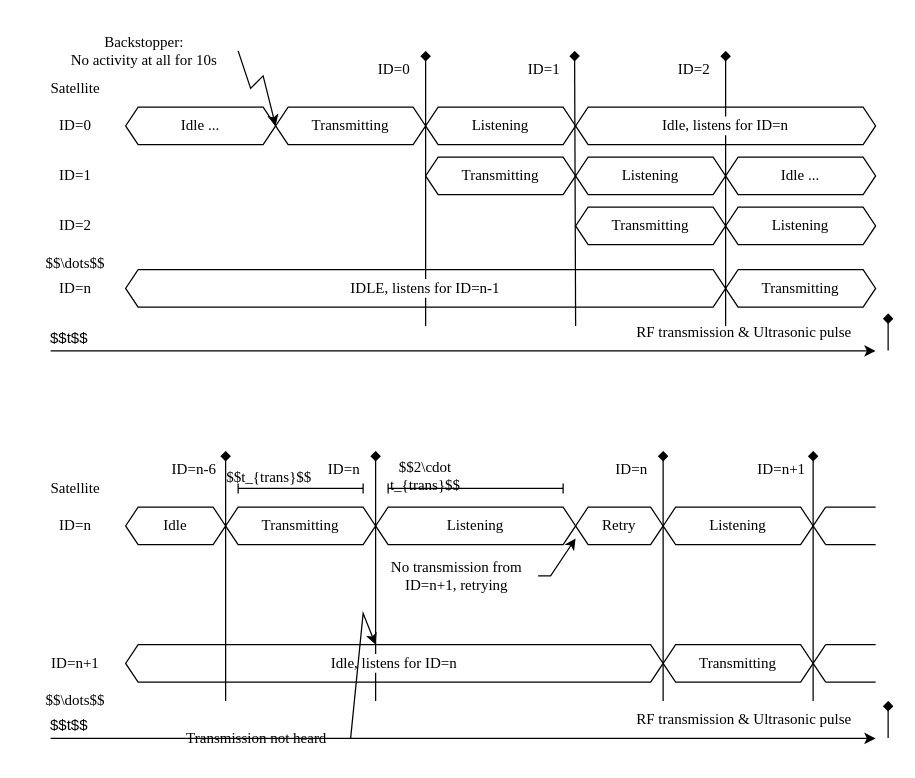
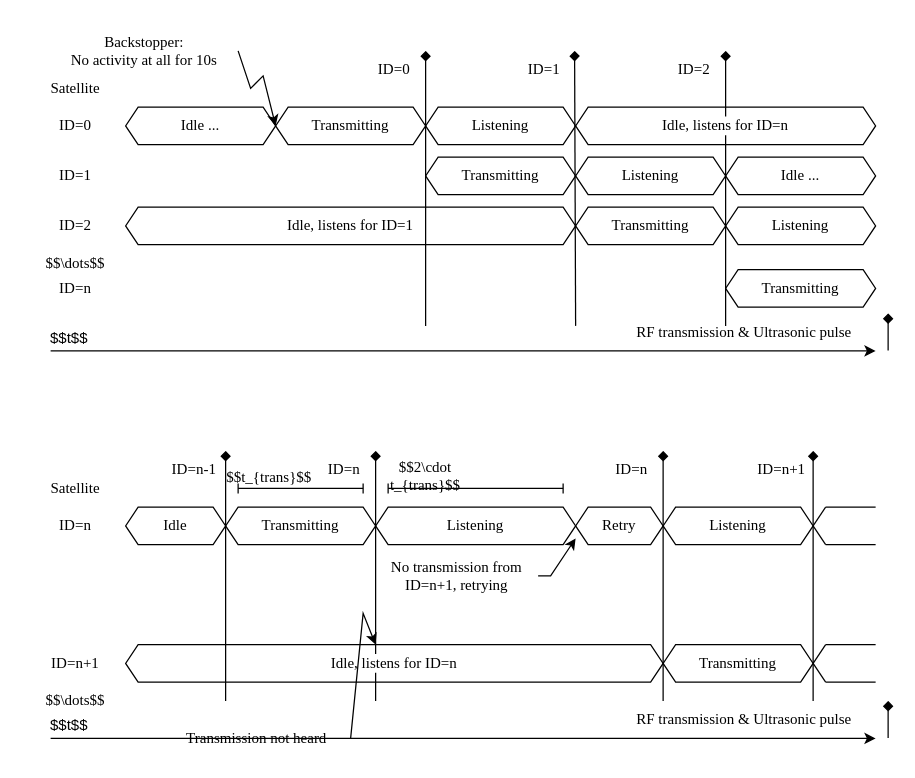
none -> (351, 226)
(426, 288) -> none
(194, 469) -> (194, 469)
